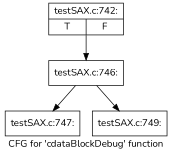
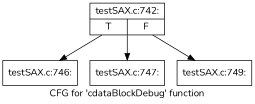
(67, 96) -> (127, 44)
(106, 96) -> (171, 46)
